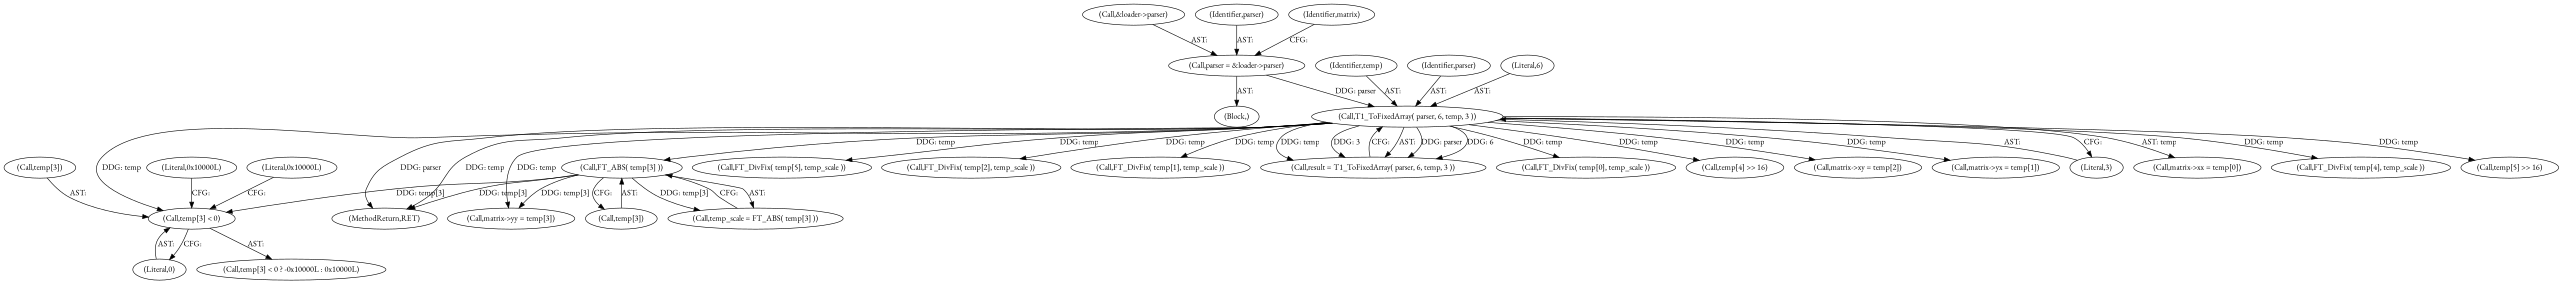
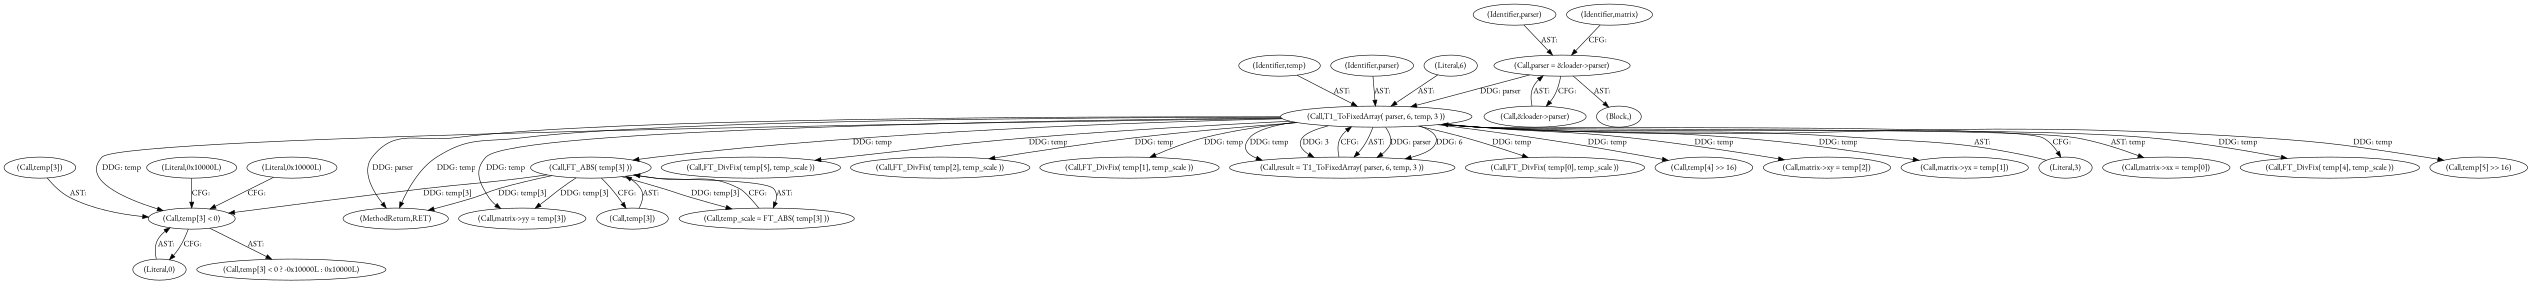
none -> (1557, 90)
